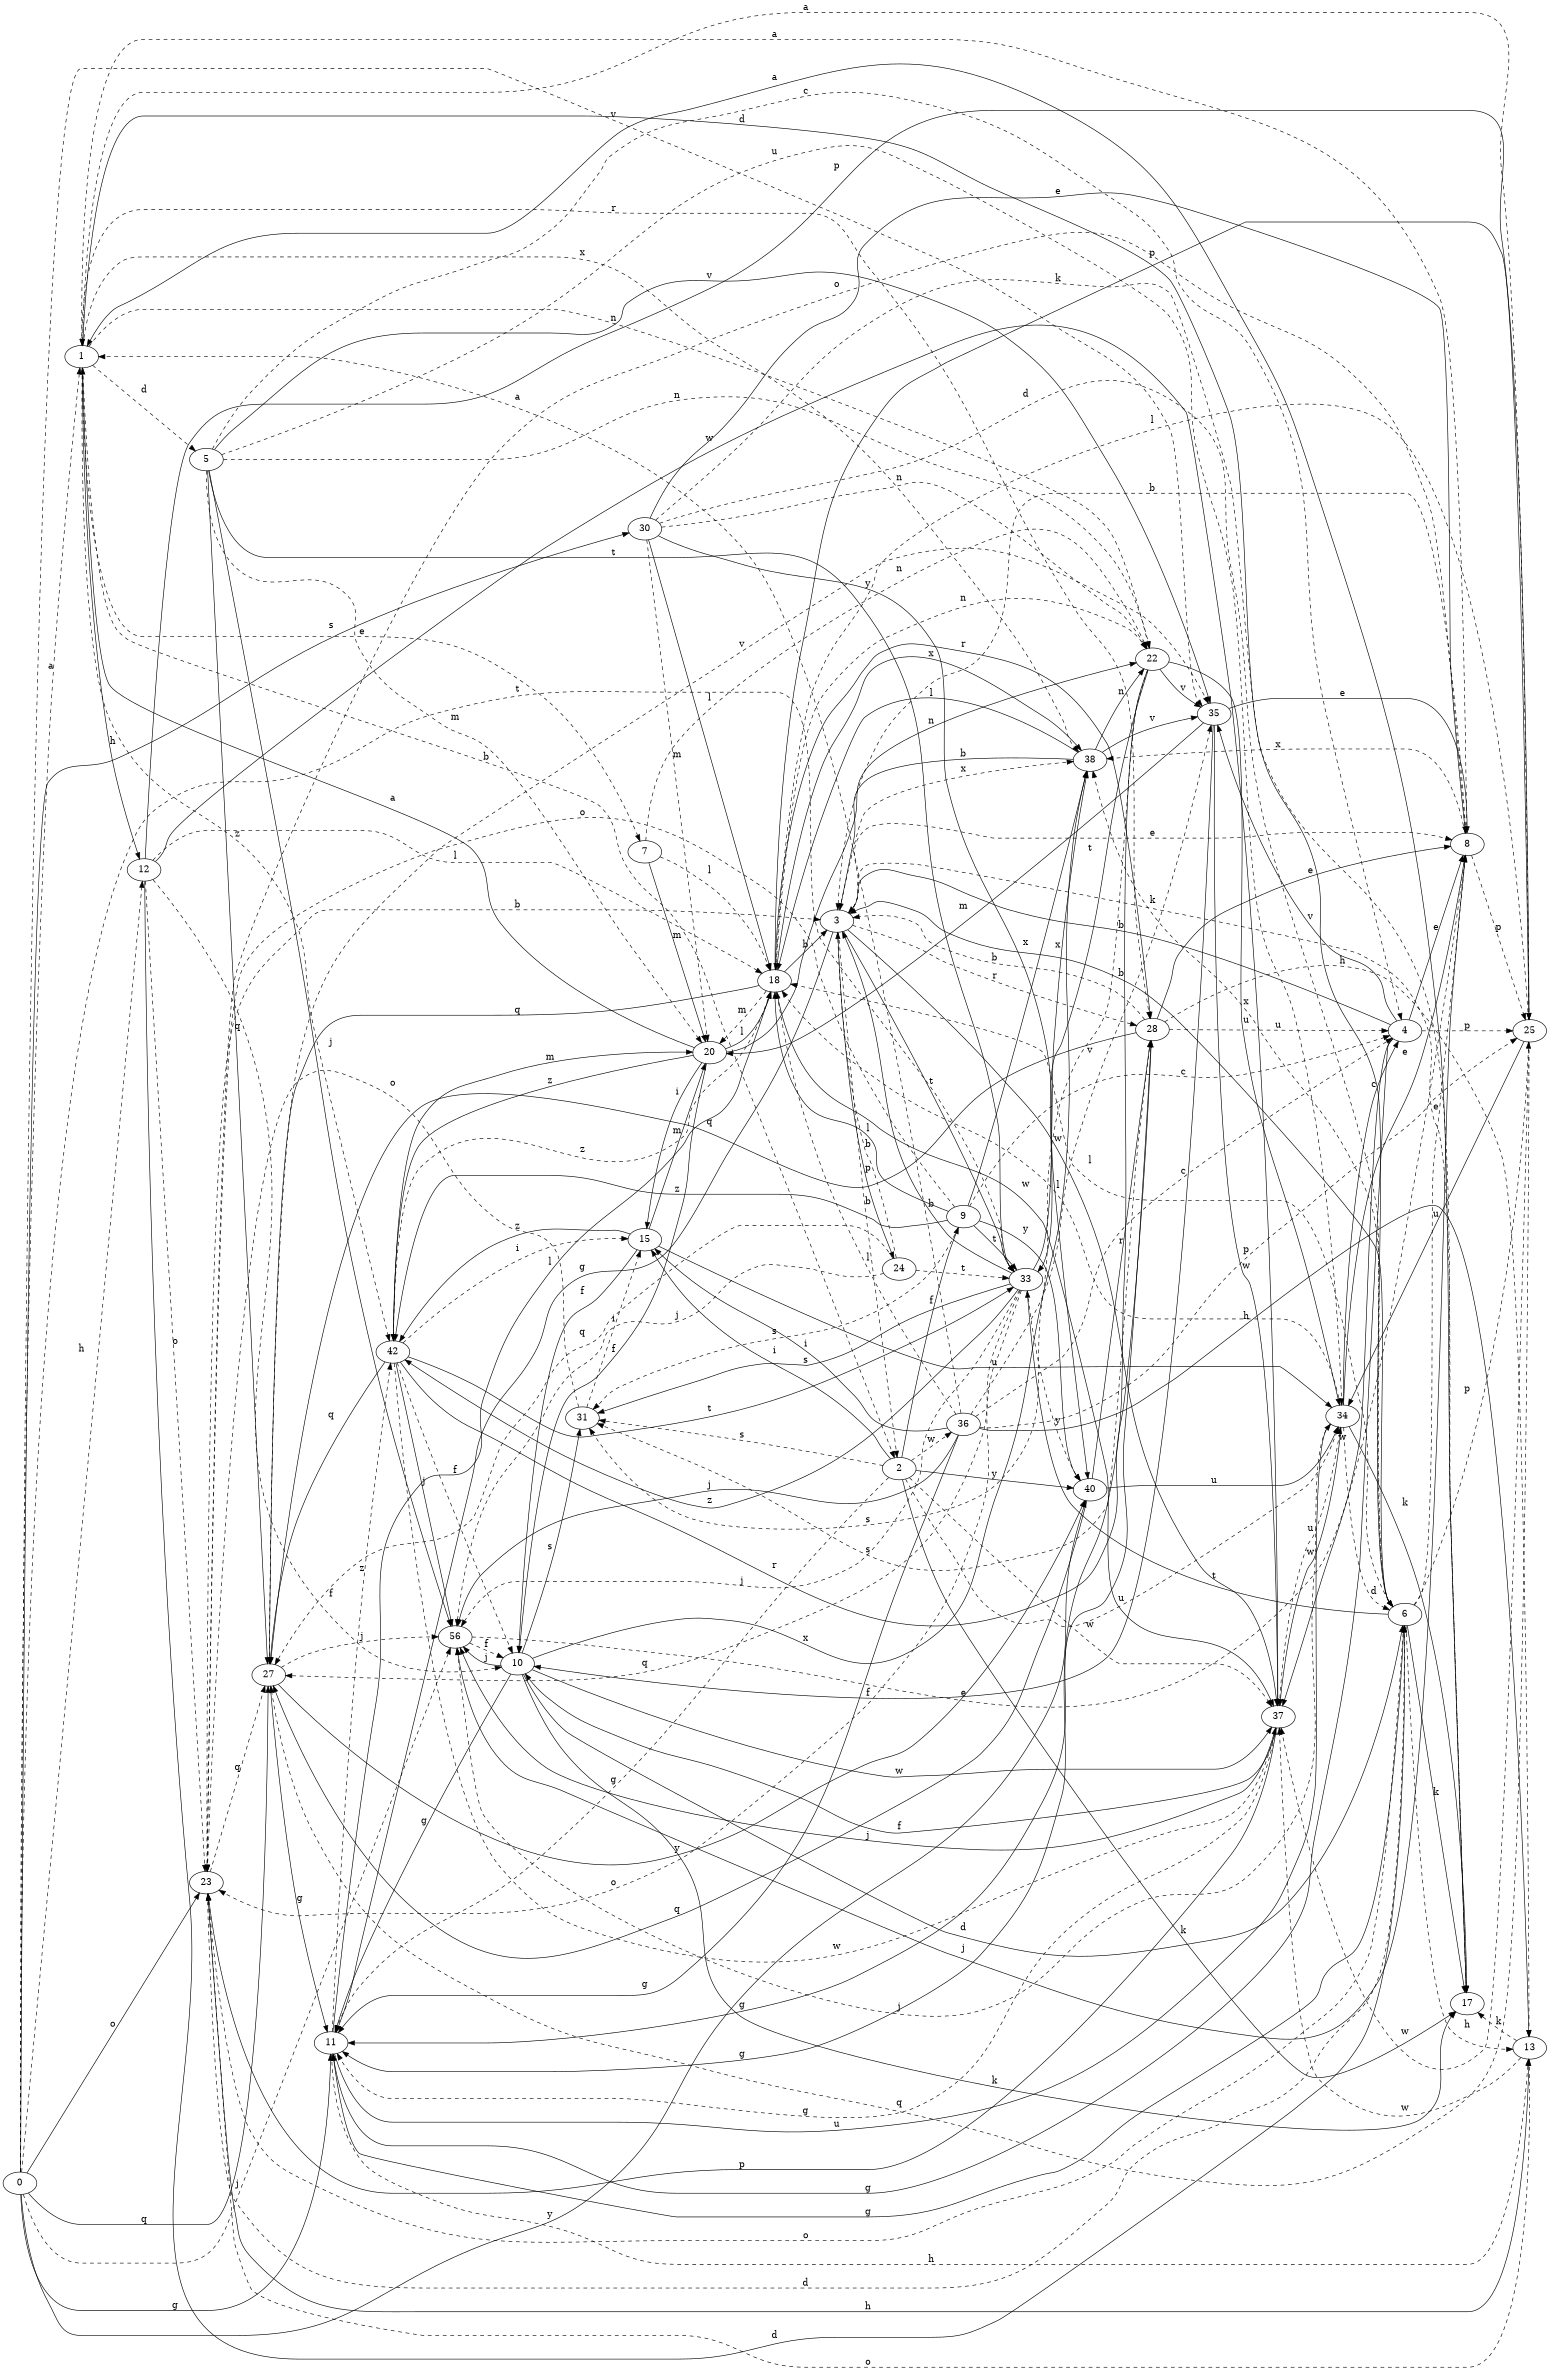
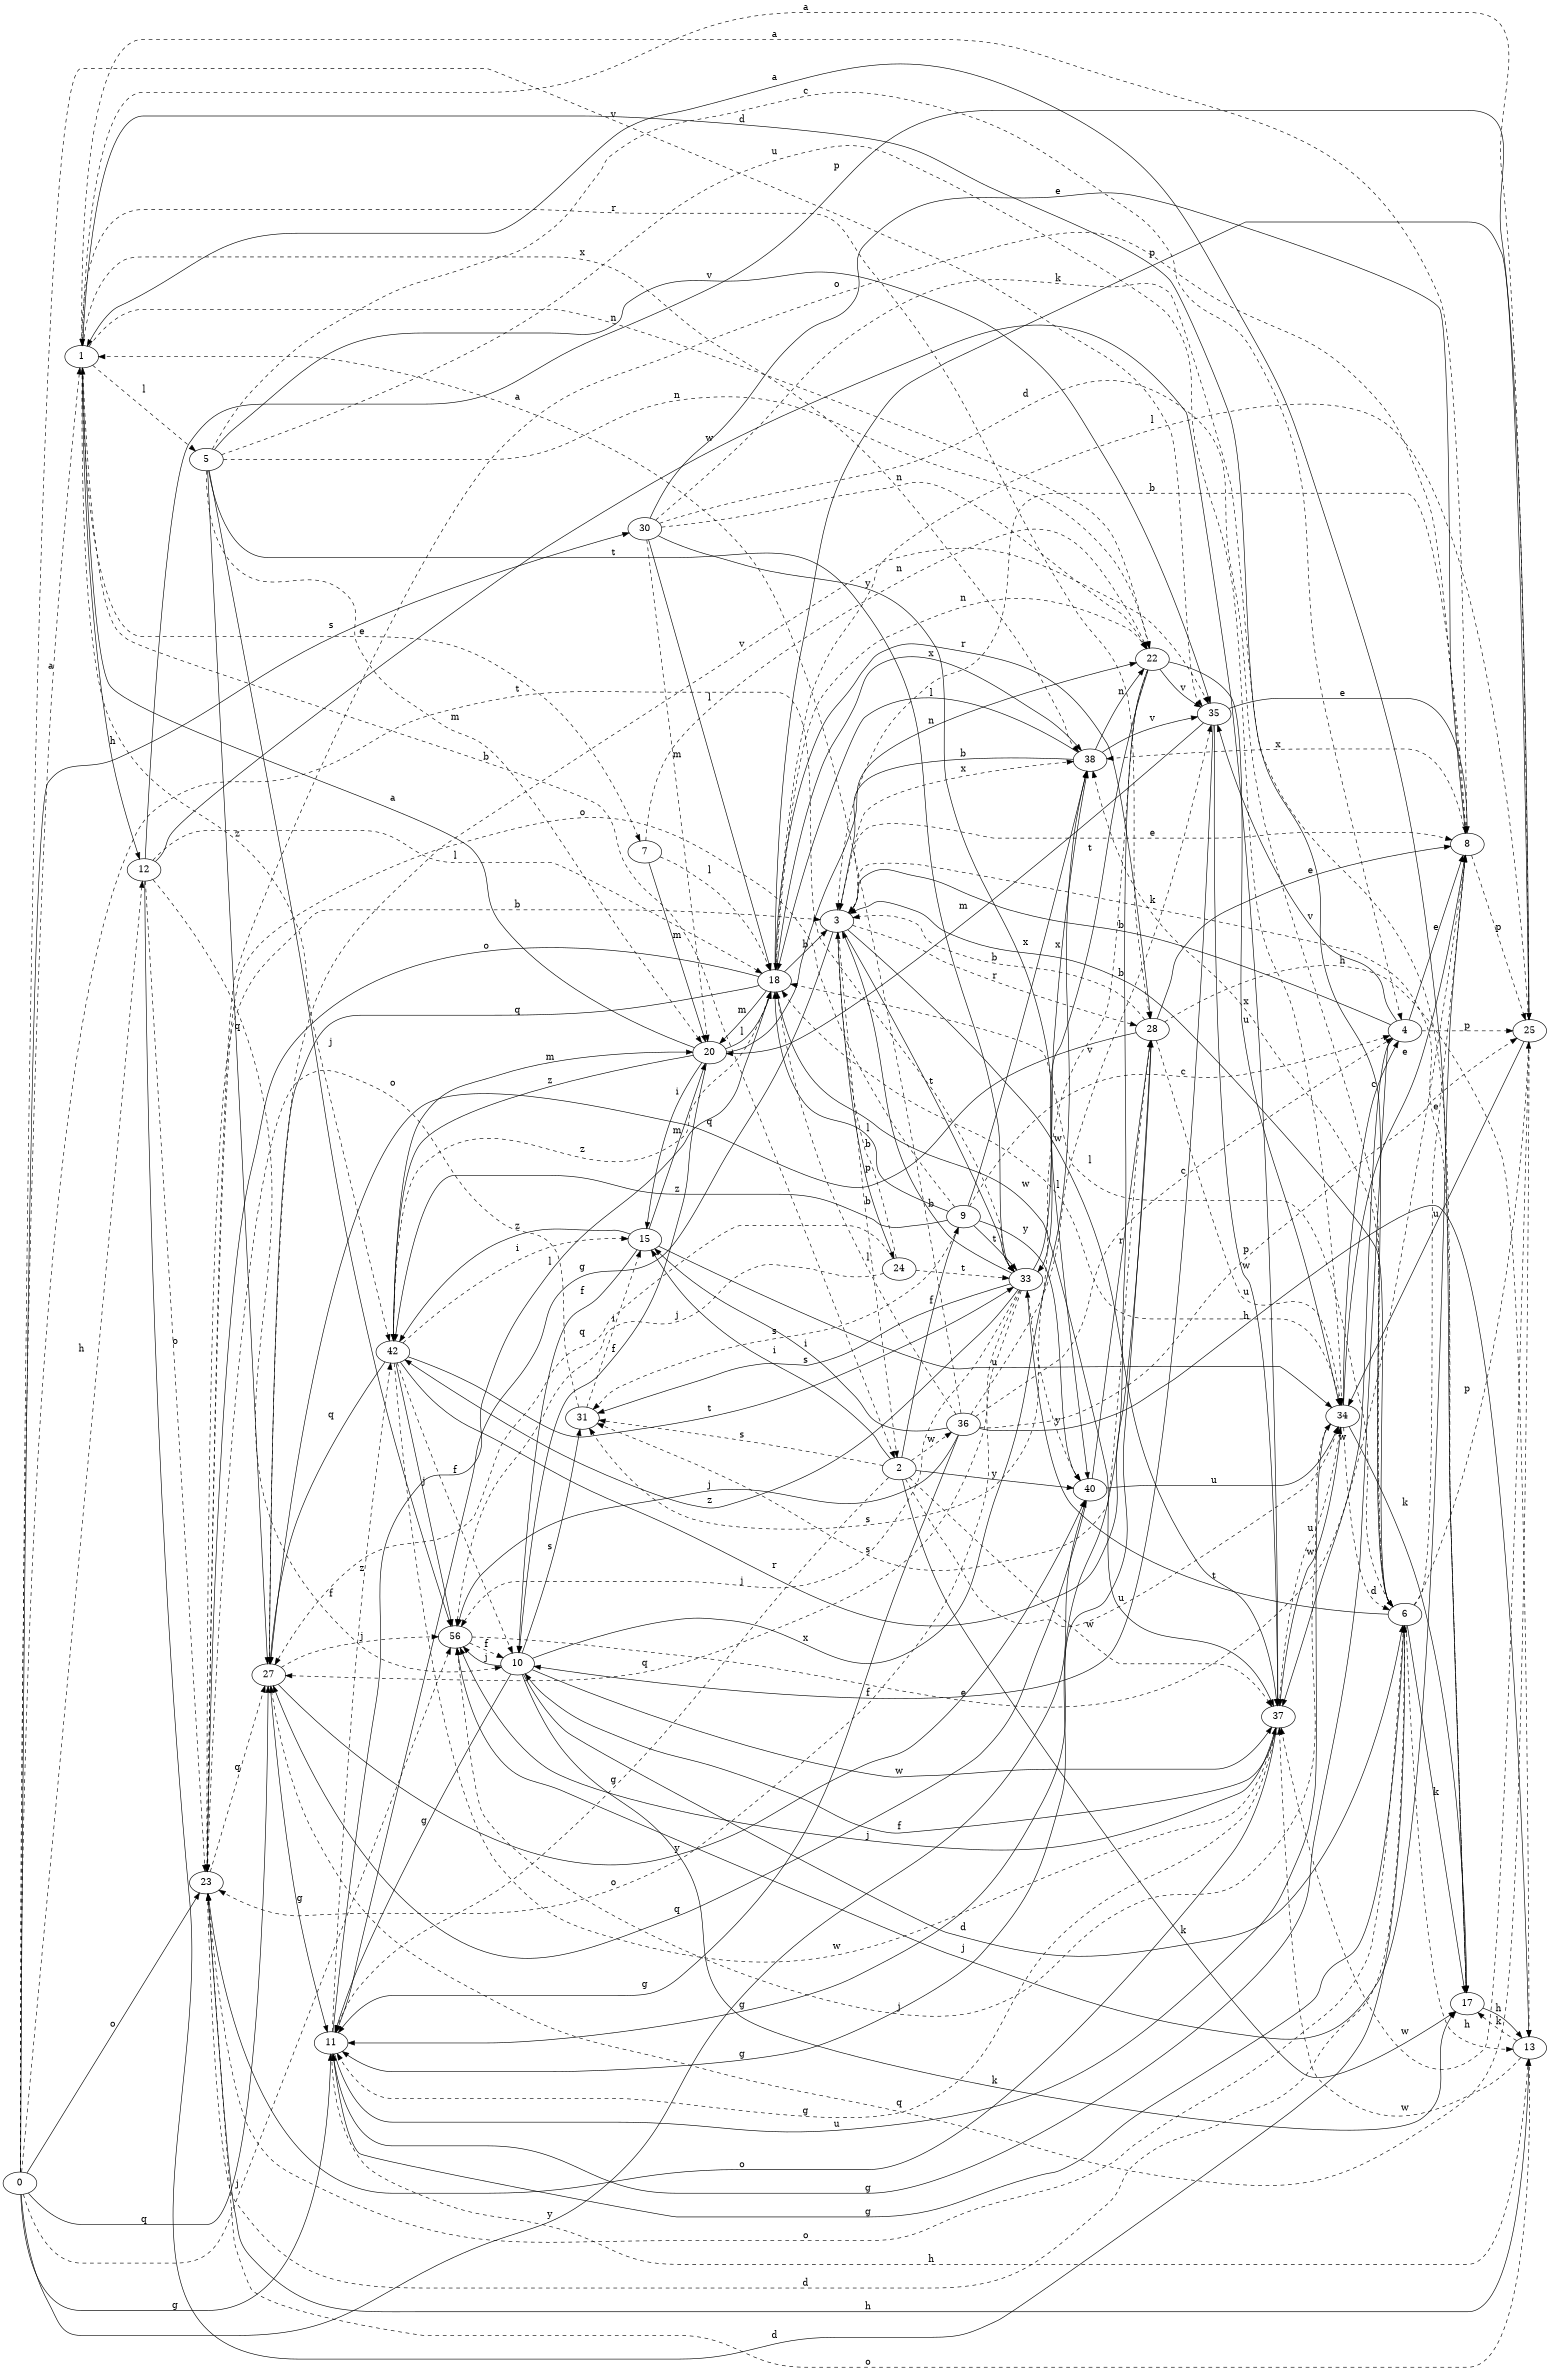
(144, 390) -> (144, 390)
(746, 1016) -> (746, 1016)
(1276, 1030) -> (1223, 1250)
none -> (251, 1171)
none -> (1500, 2016)
(742, 2165) -> (742, 2165)
